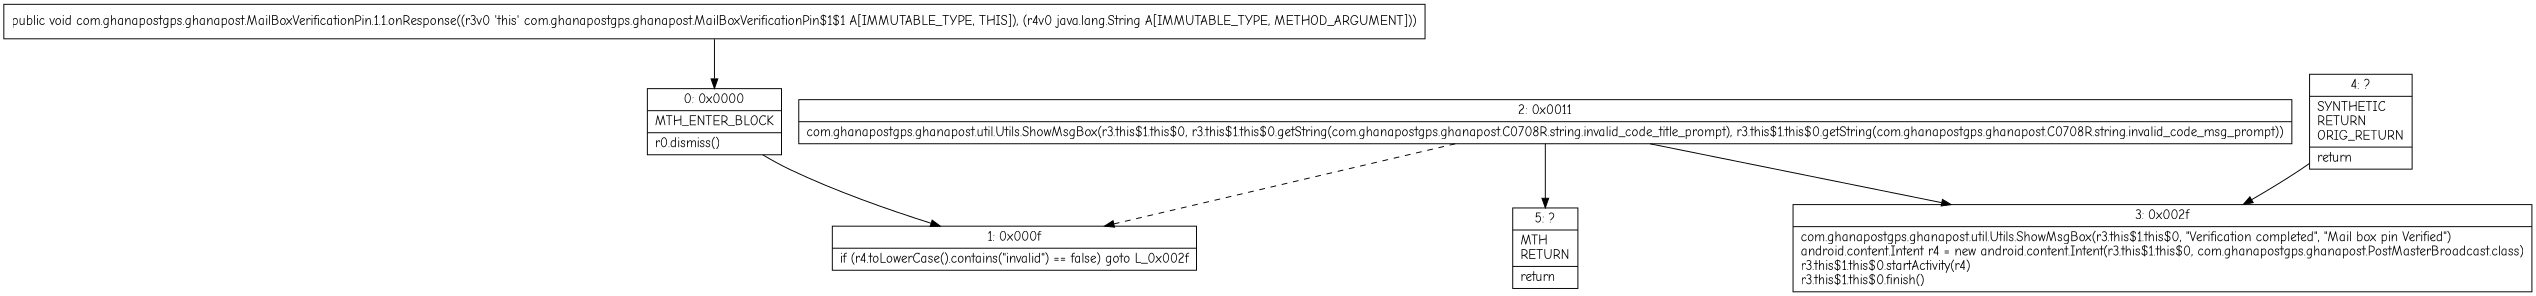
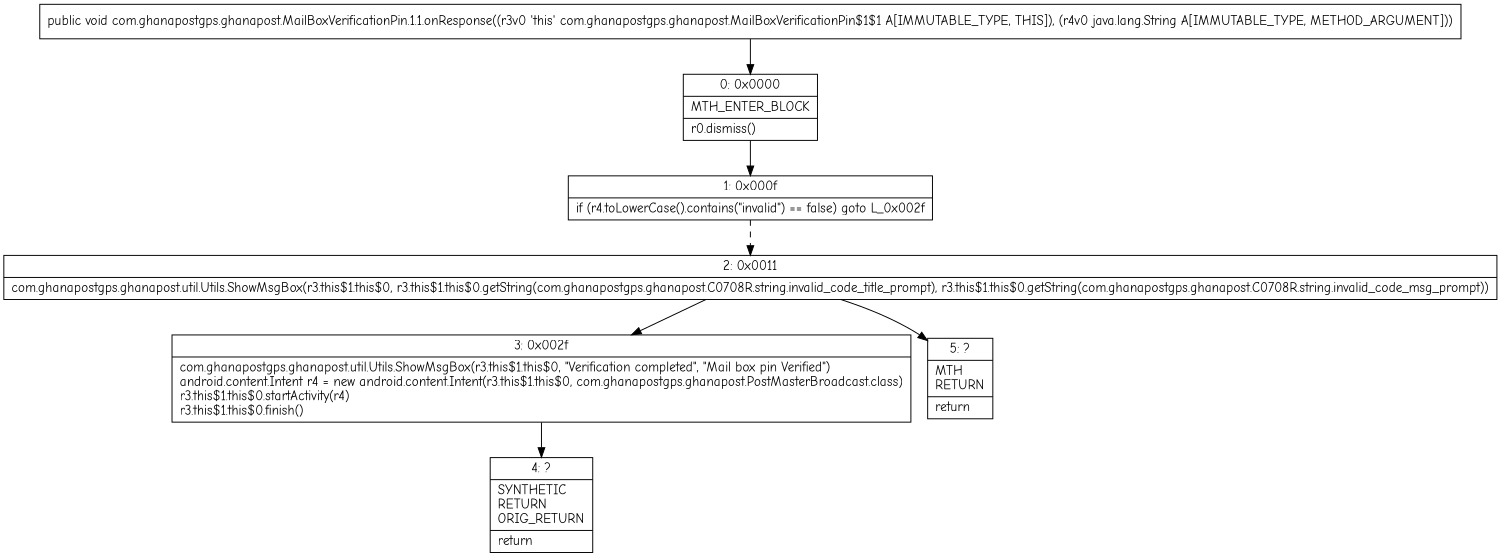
(2281, 182) -> (541, 435)
(1285, 184) -> (750, 233)
